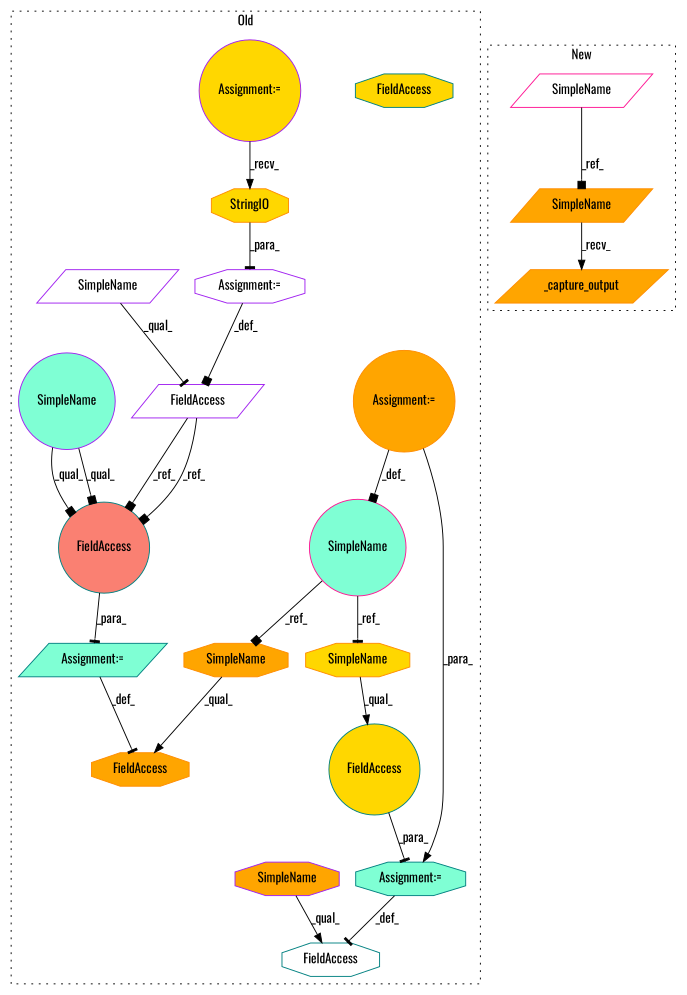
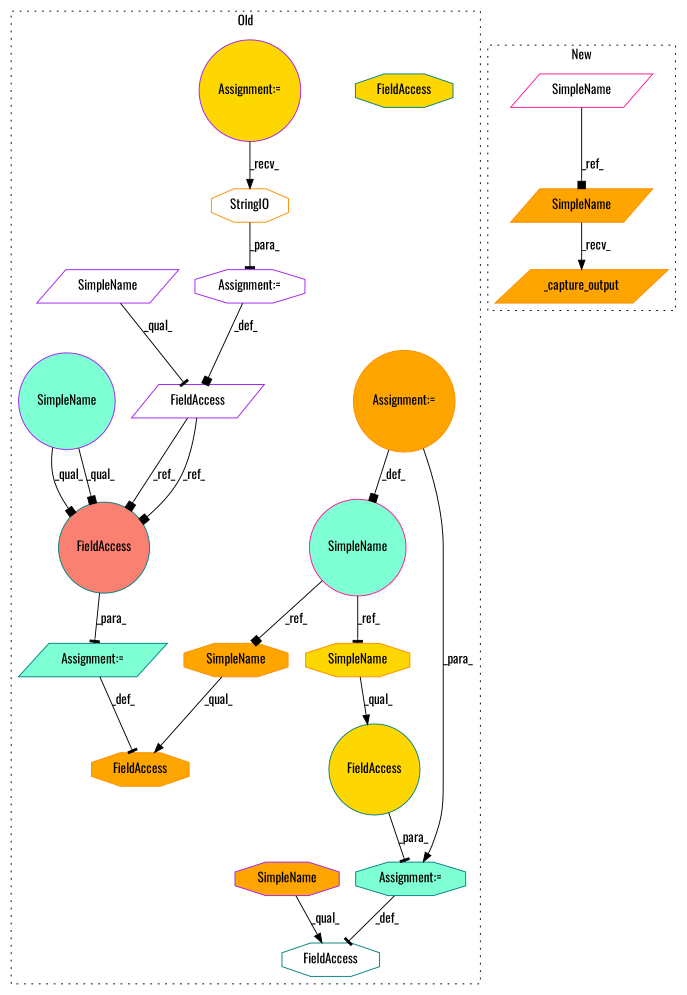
(250, 206) -> (250, 206)
